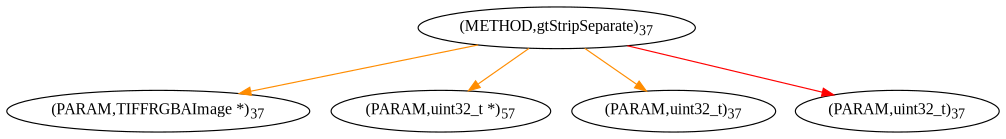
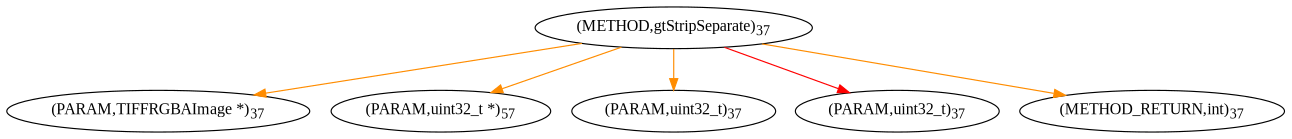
none -> (1152, 111)
